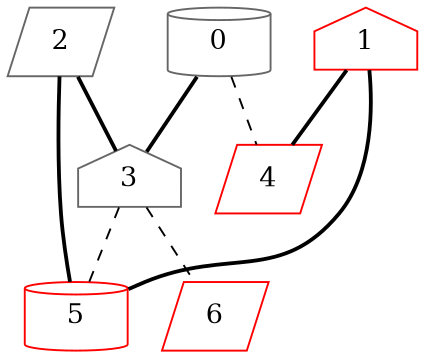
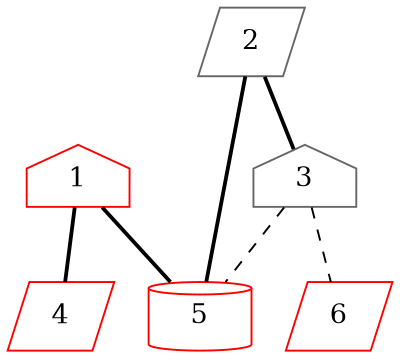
(219, 42) -> none
